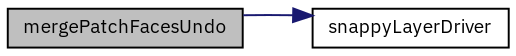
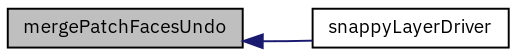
(268, 15) -> (288, 41)
